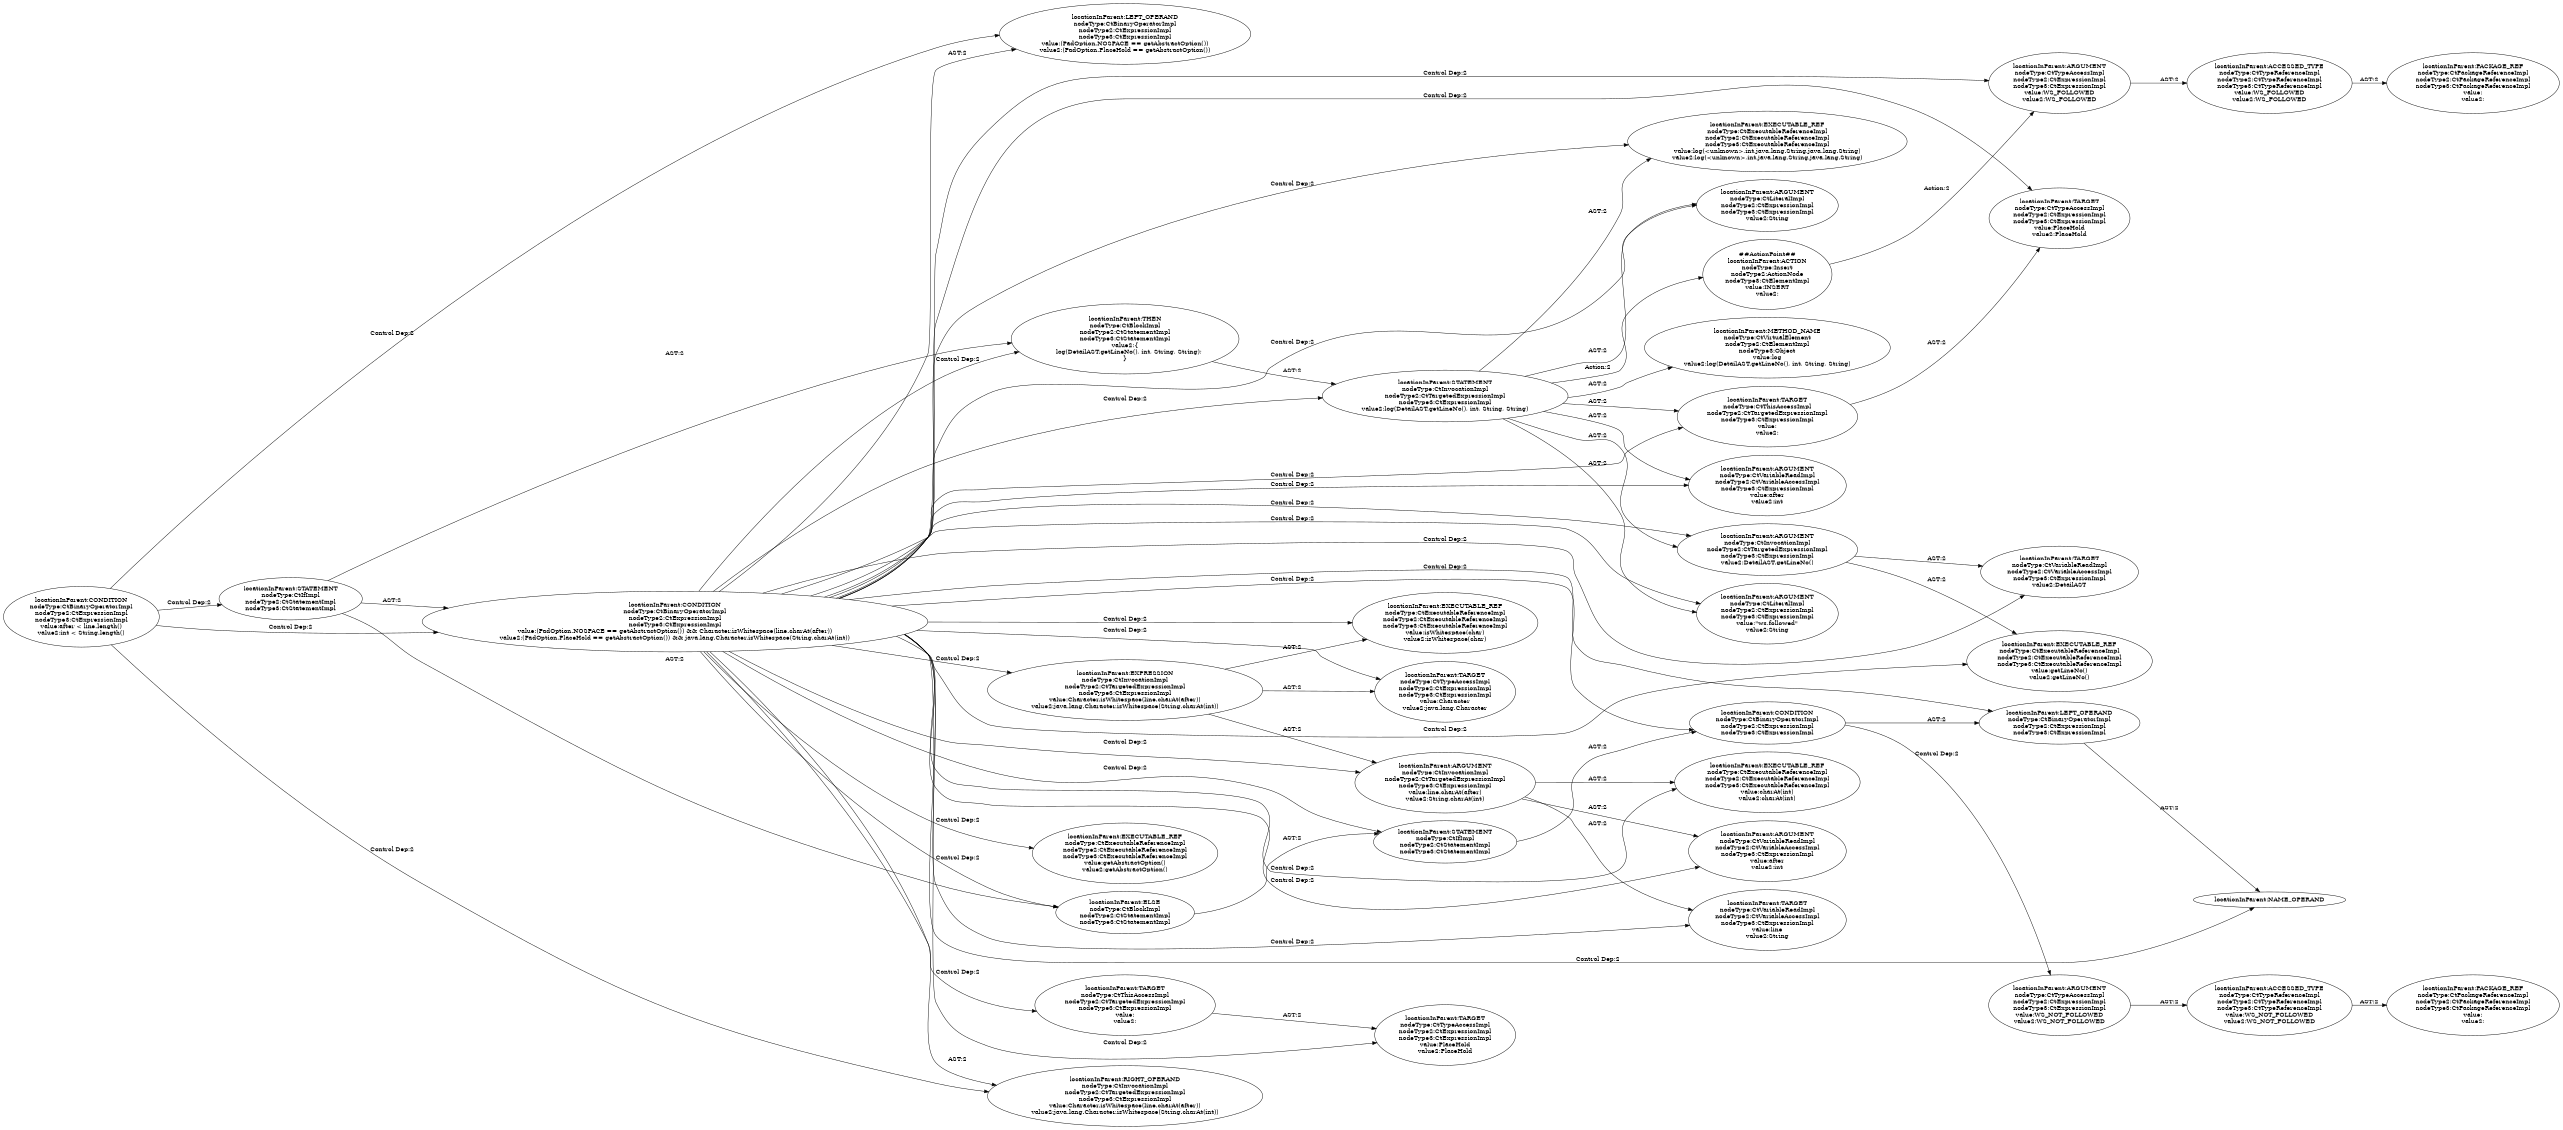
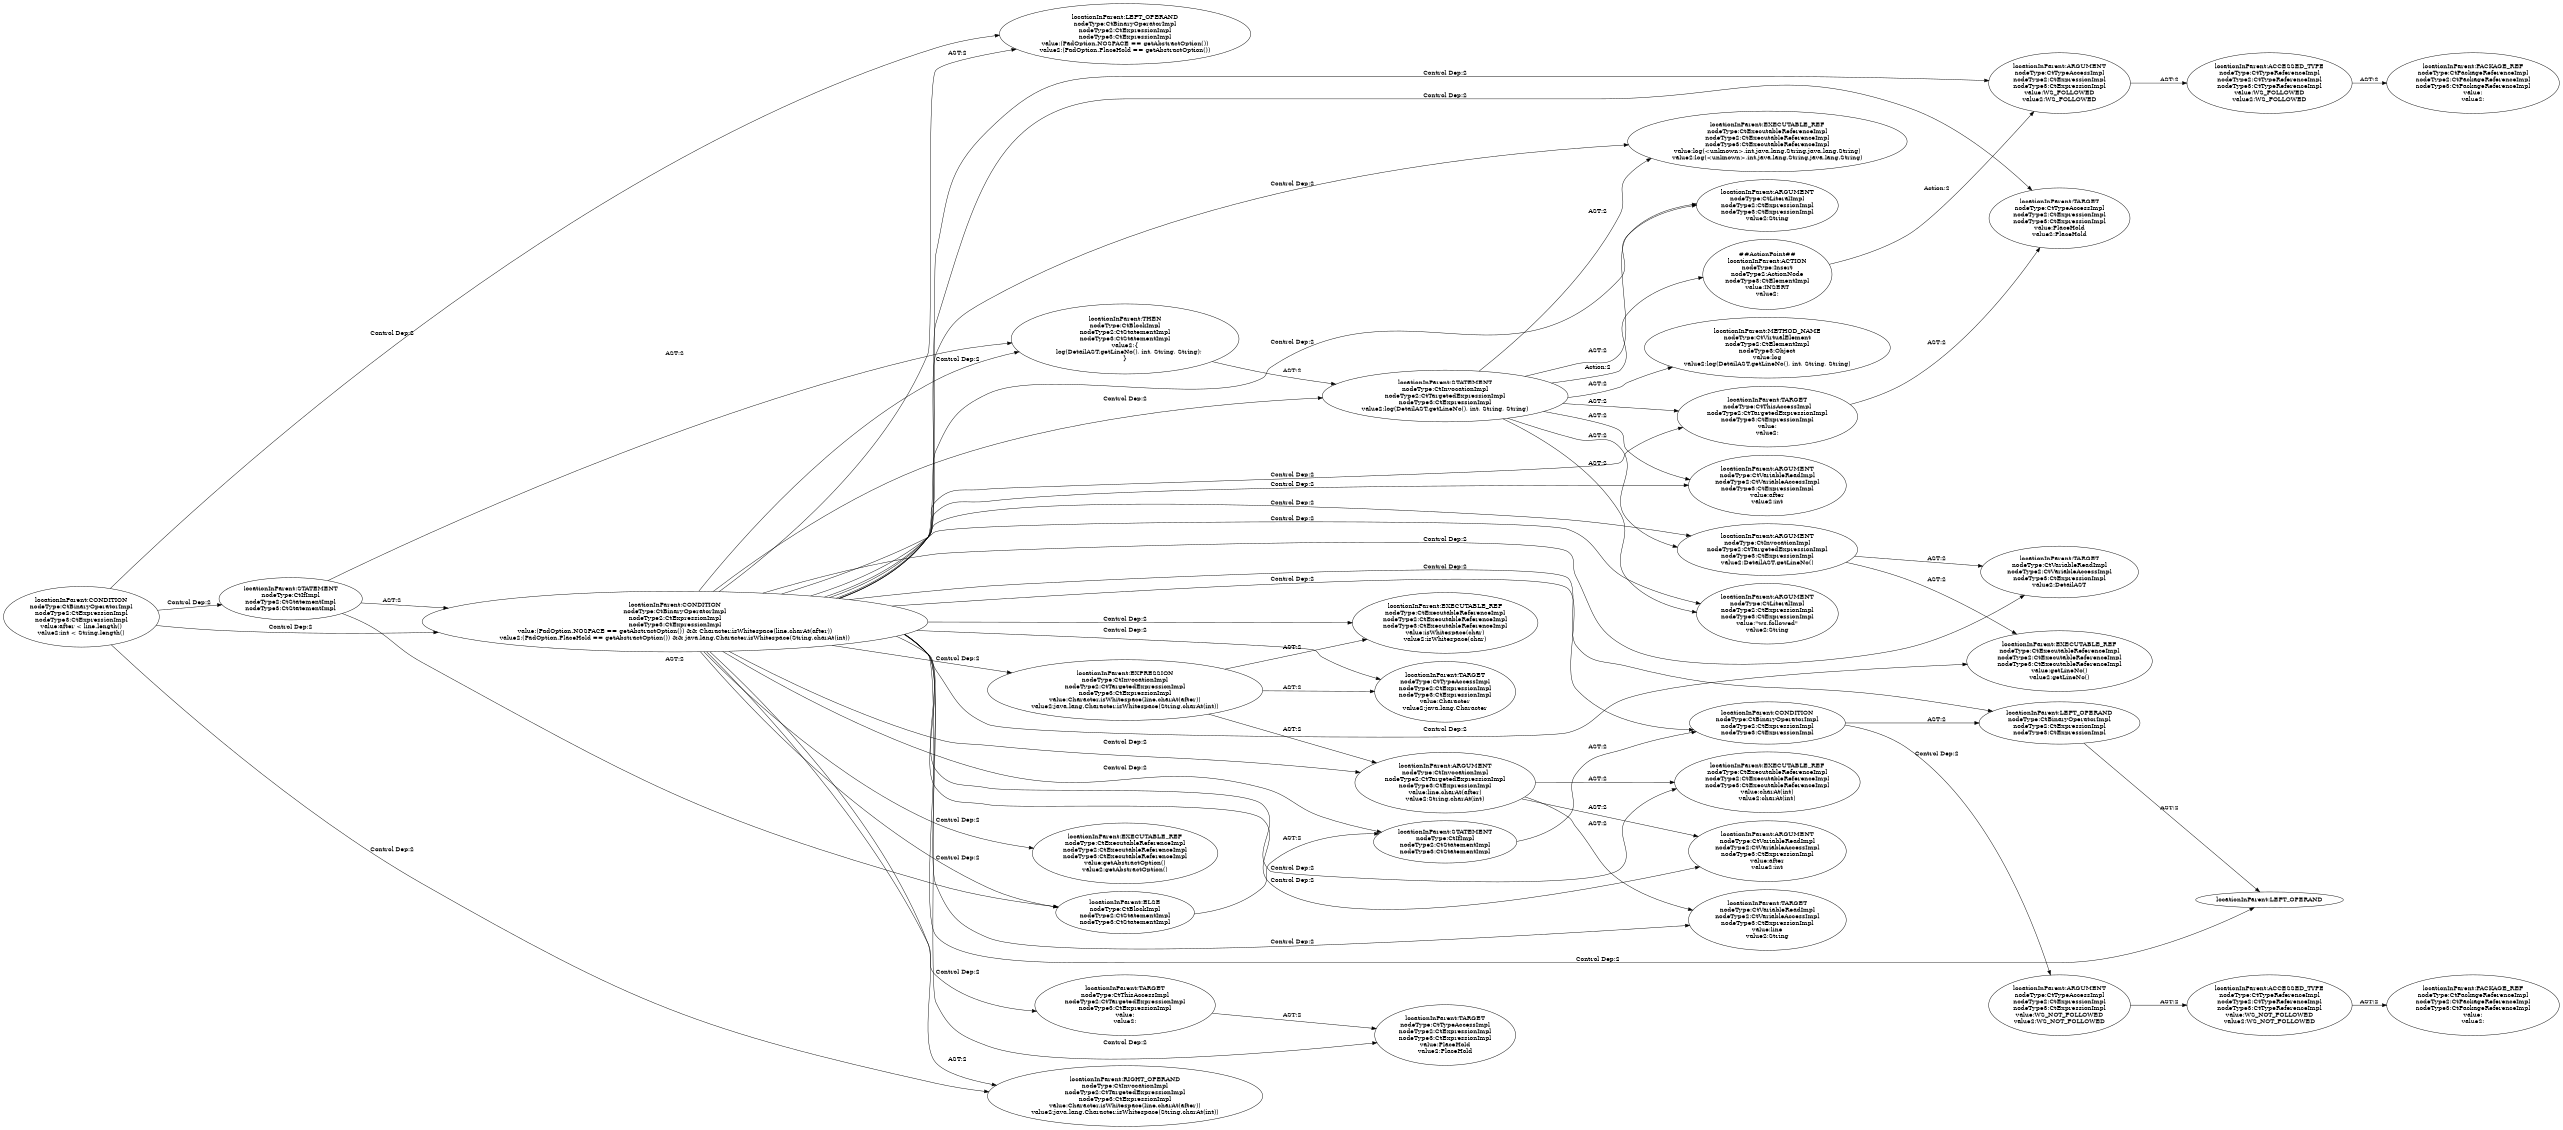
(2270, 900) -> (2270, 900)
